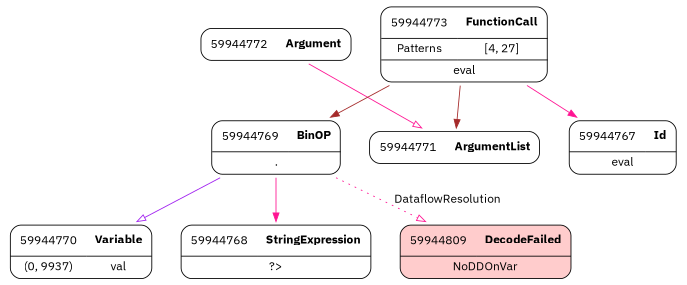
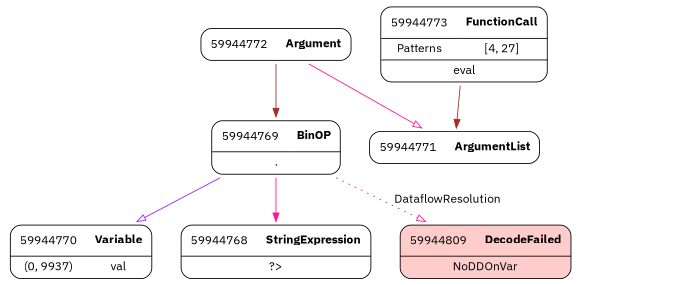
(361, 101) -> (276, 86)
(623, 147) -> none
